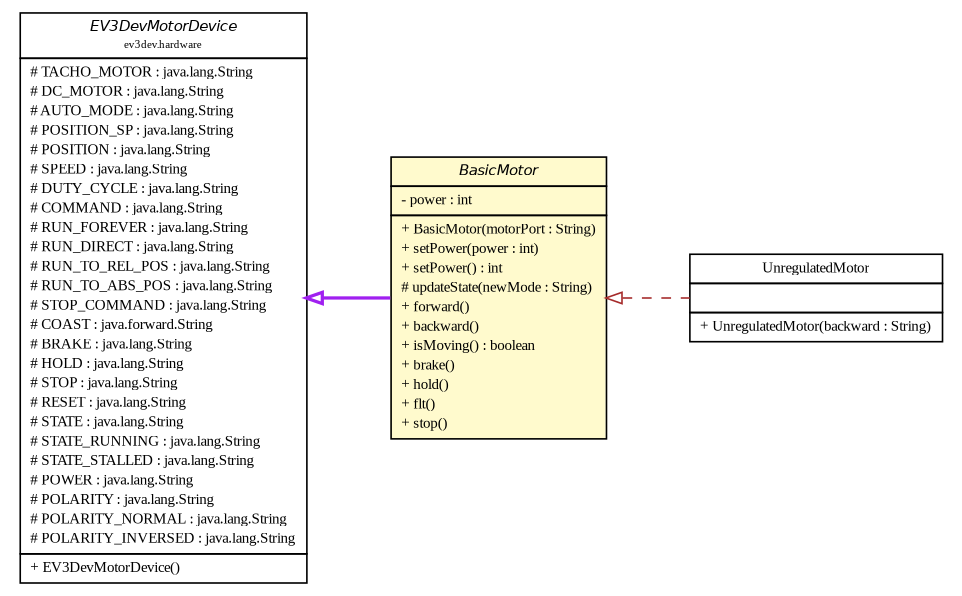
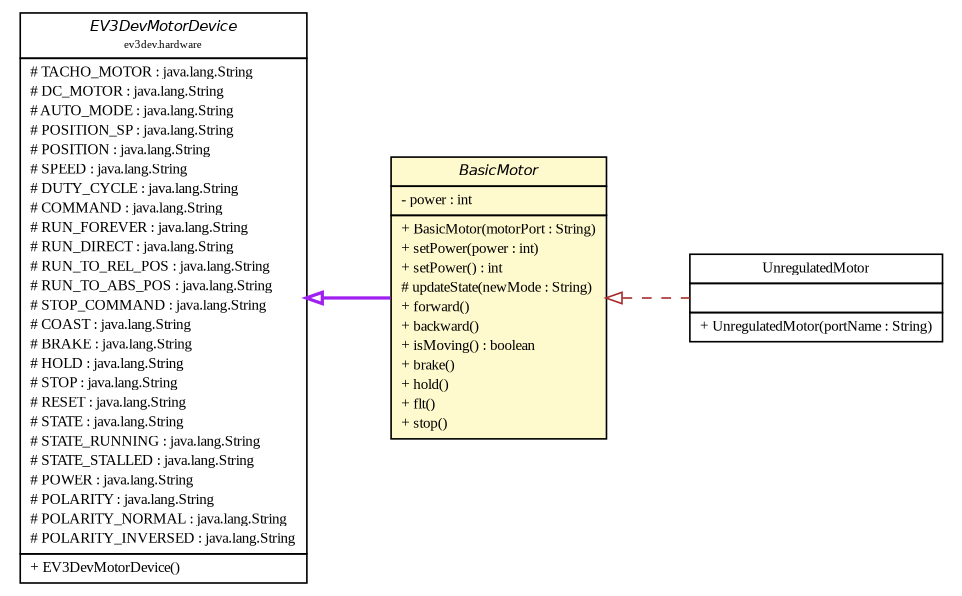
(122, 325) -> (111, 325)
(816, 326) -> (816, 326)
